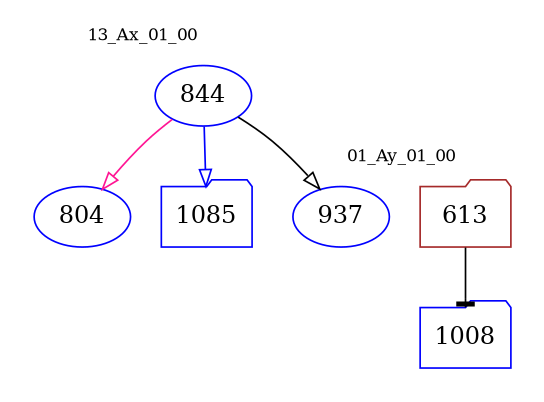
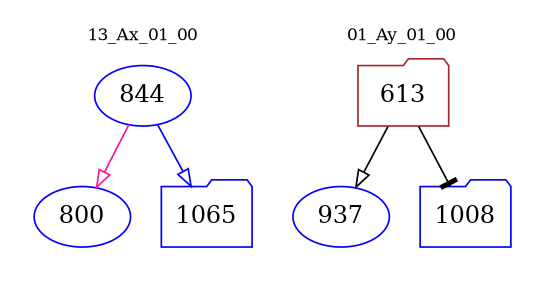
(290, 158) -> (376, 149)
(82, 217) -> (82, 217)
(207, 217) -> (207, 217)
